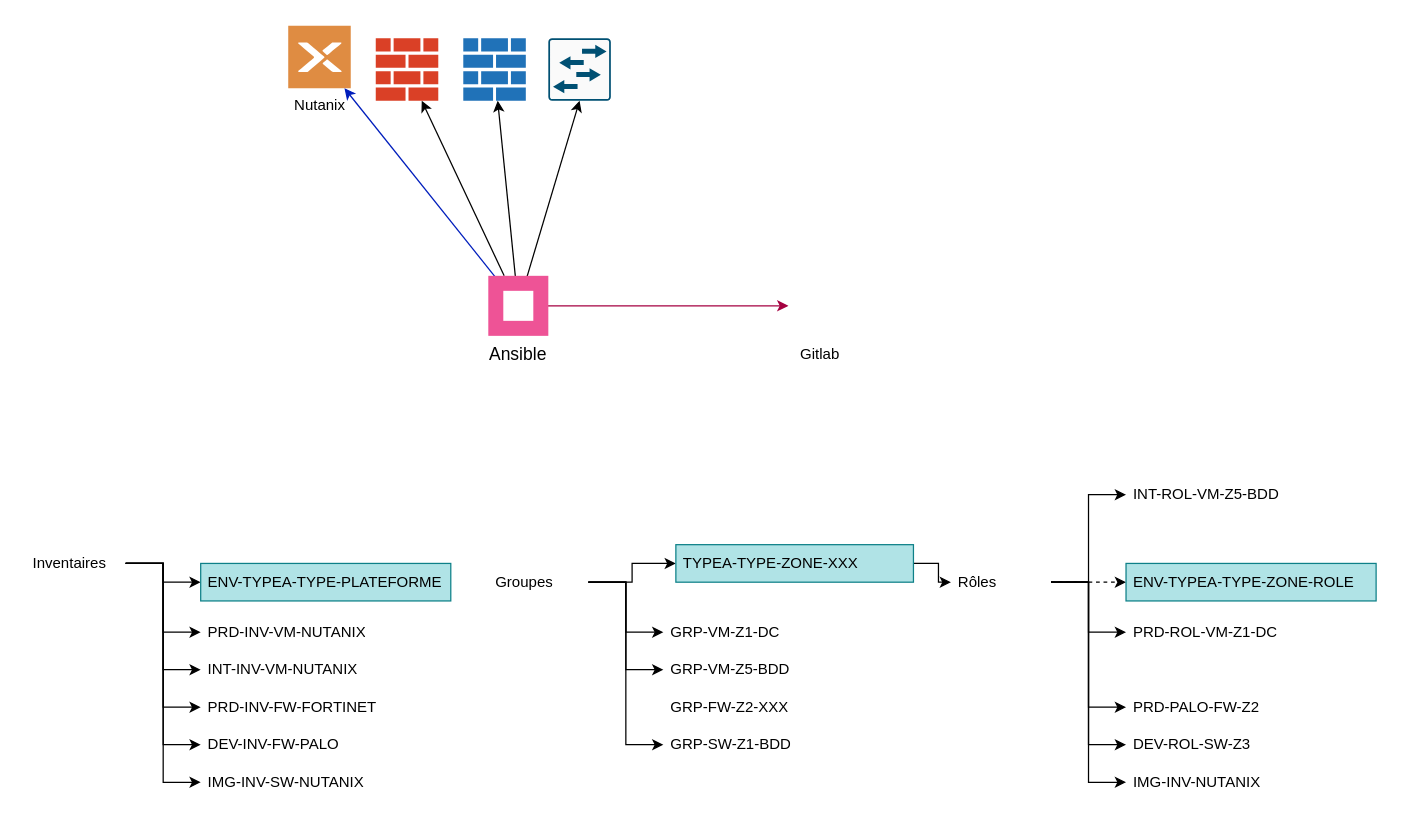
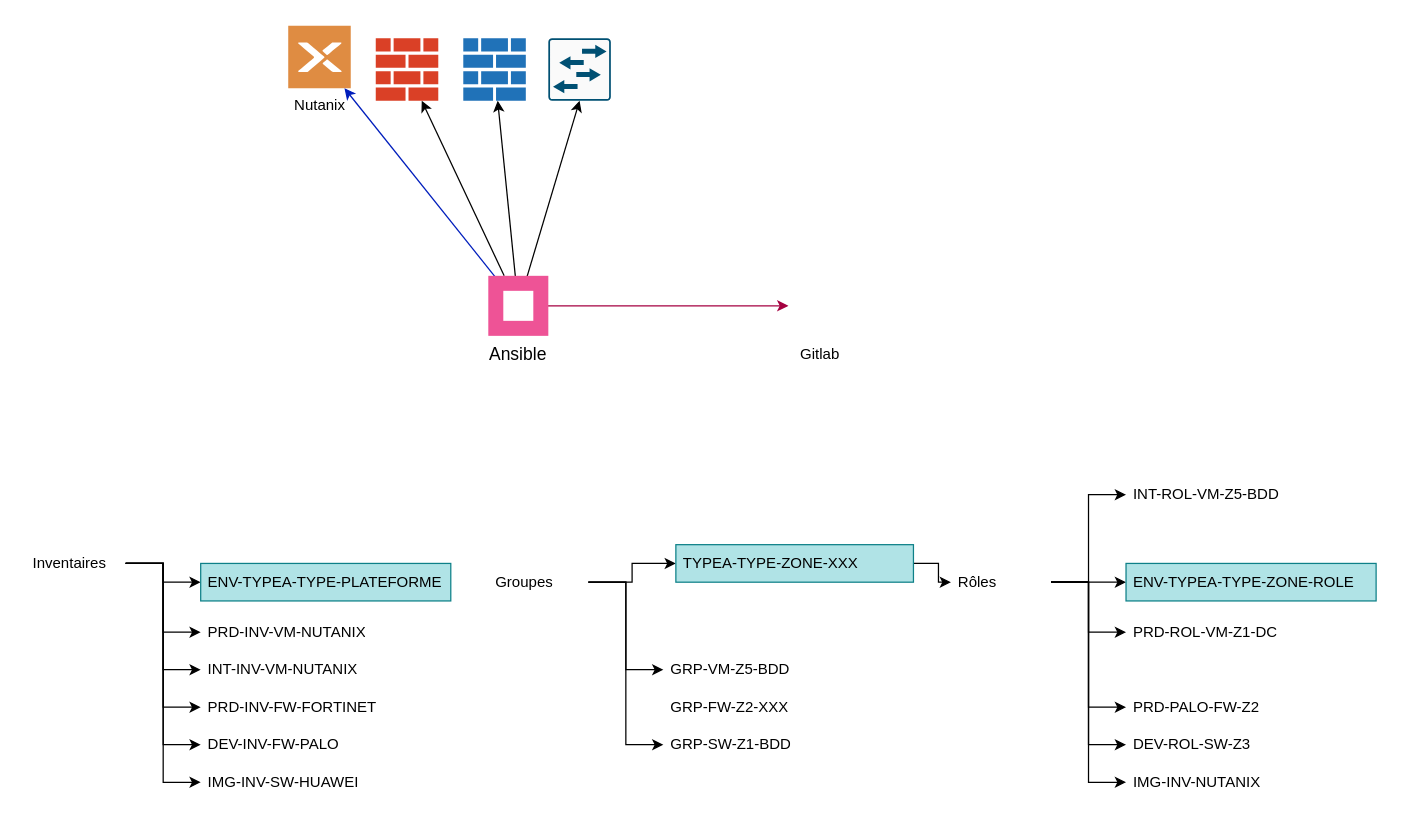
(1104, 582) -> (1104, 582)
(641, 632) -> none
(751, 632) -> none
(284, 782) -> (280, 782)
